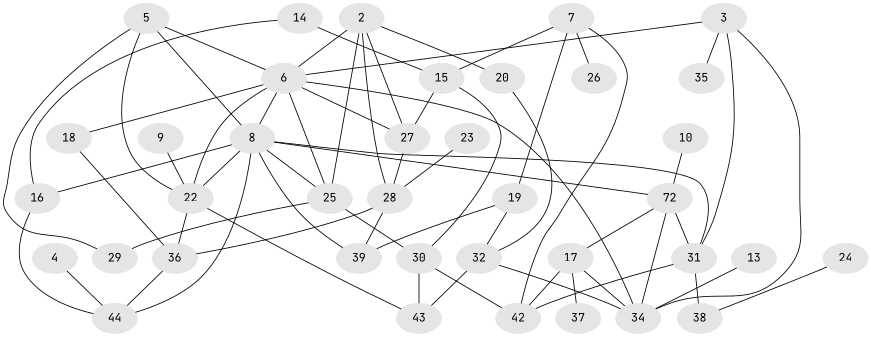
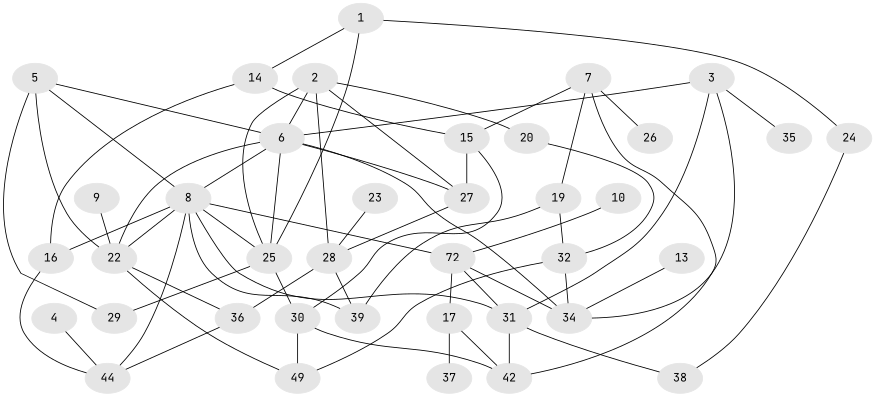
none -> (361, 18)
(69, 138) -> none
(605, 289) -> none
(419, 318) -> (298, 378)
